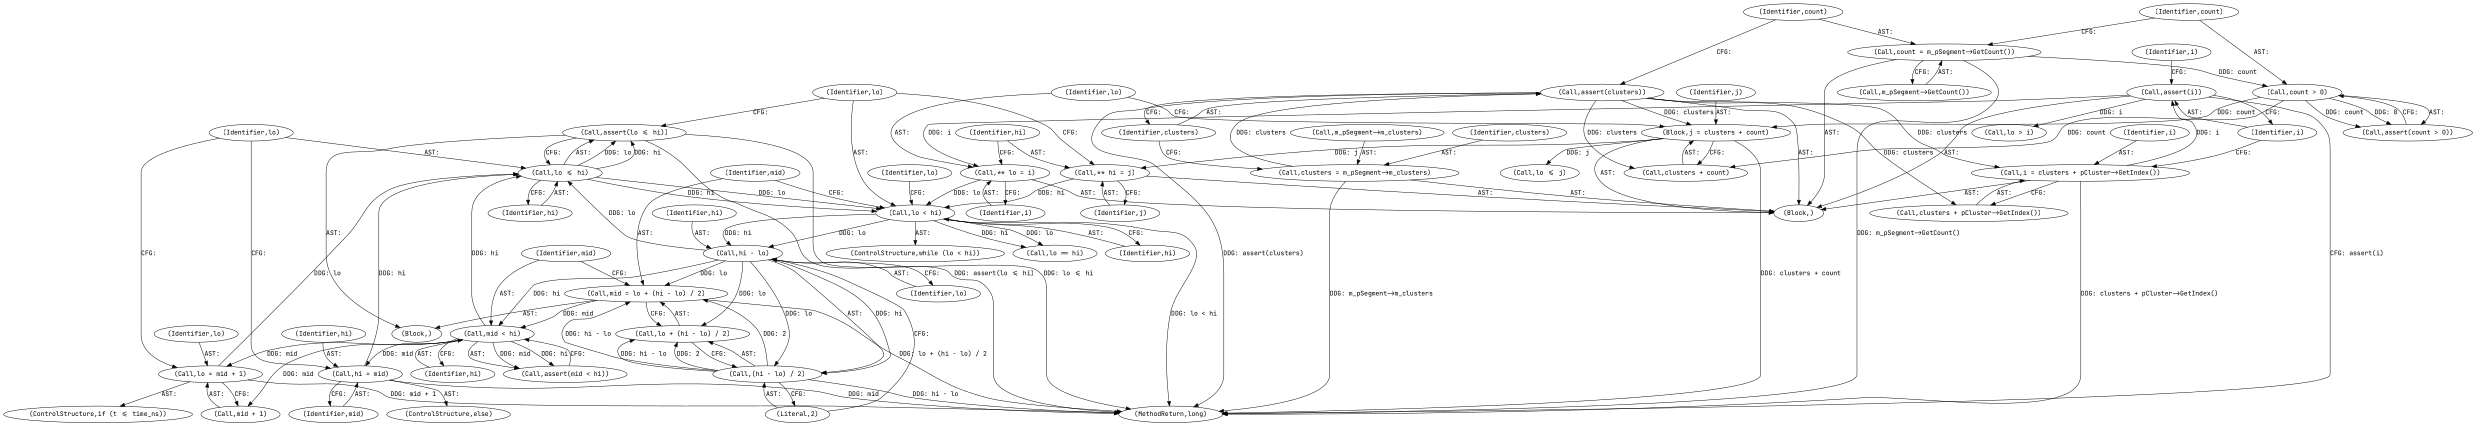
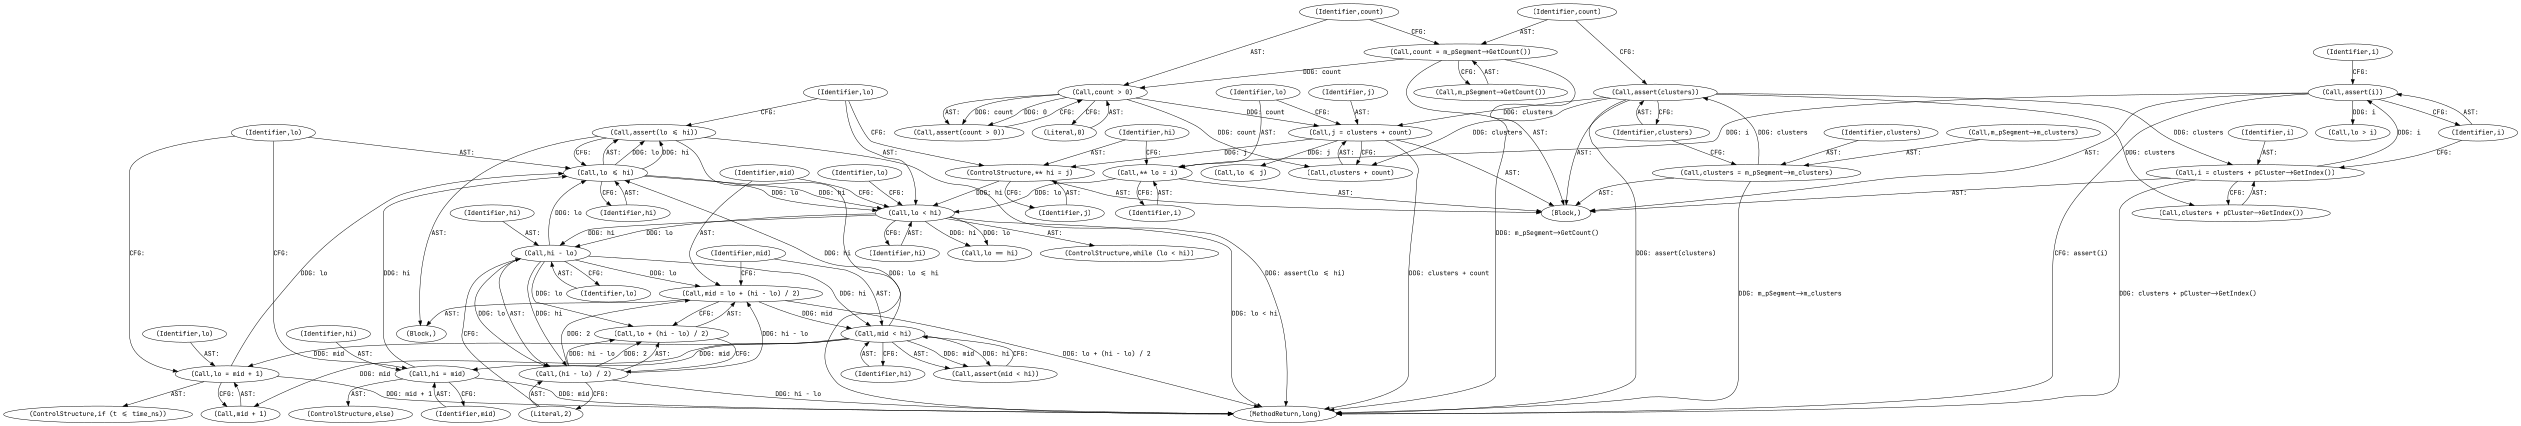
none -> (1064, 133)
(1716, 133) -> (1360, 133)
(1105, 173) -> (1020, 173)
